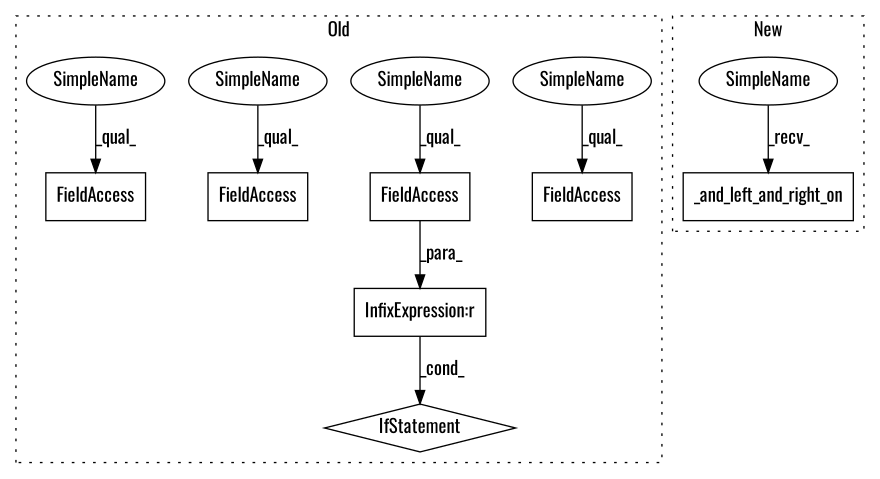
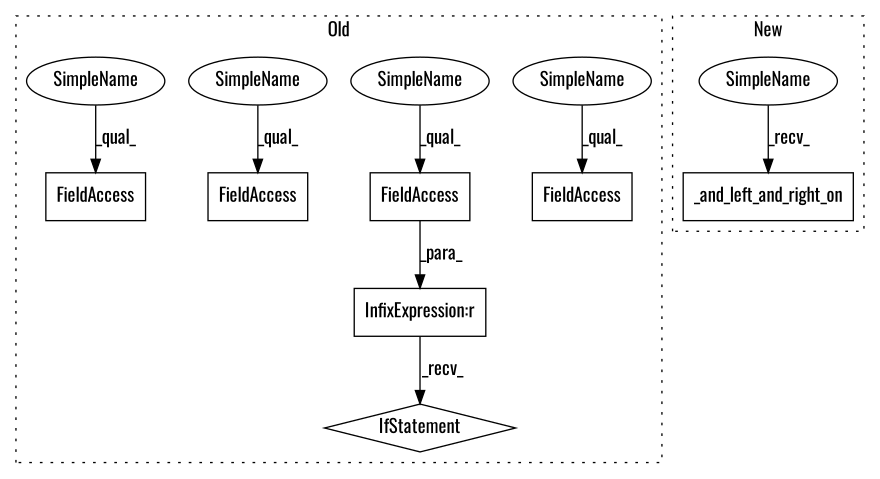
(443, 370) -> (443, 370)
